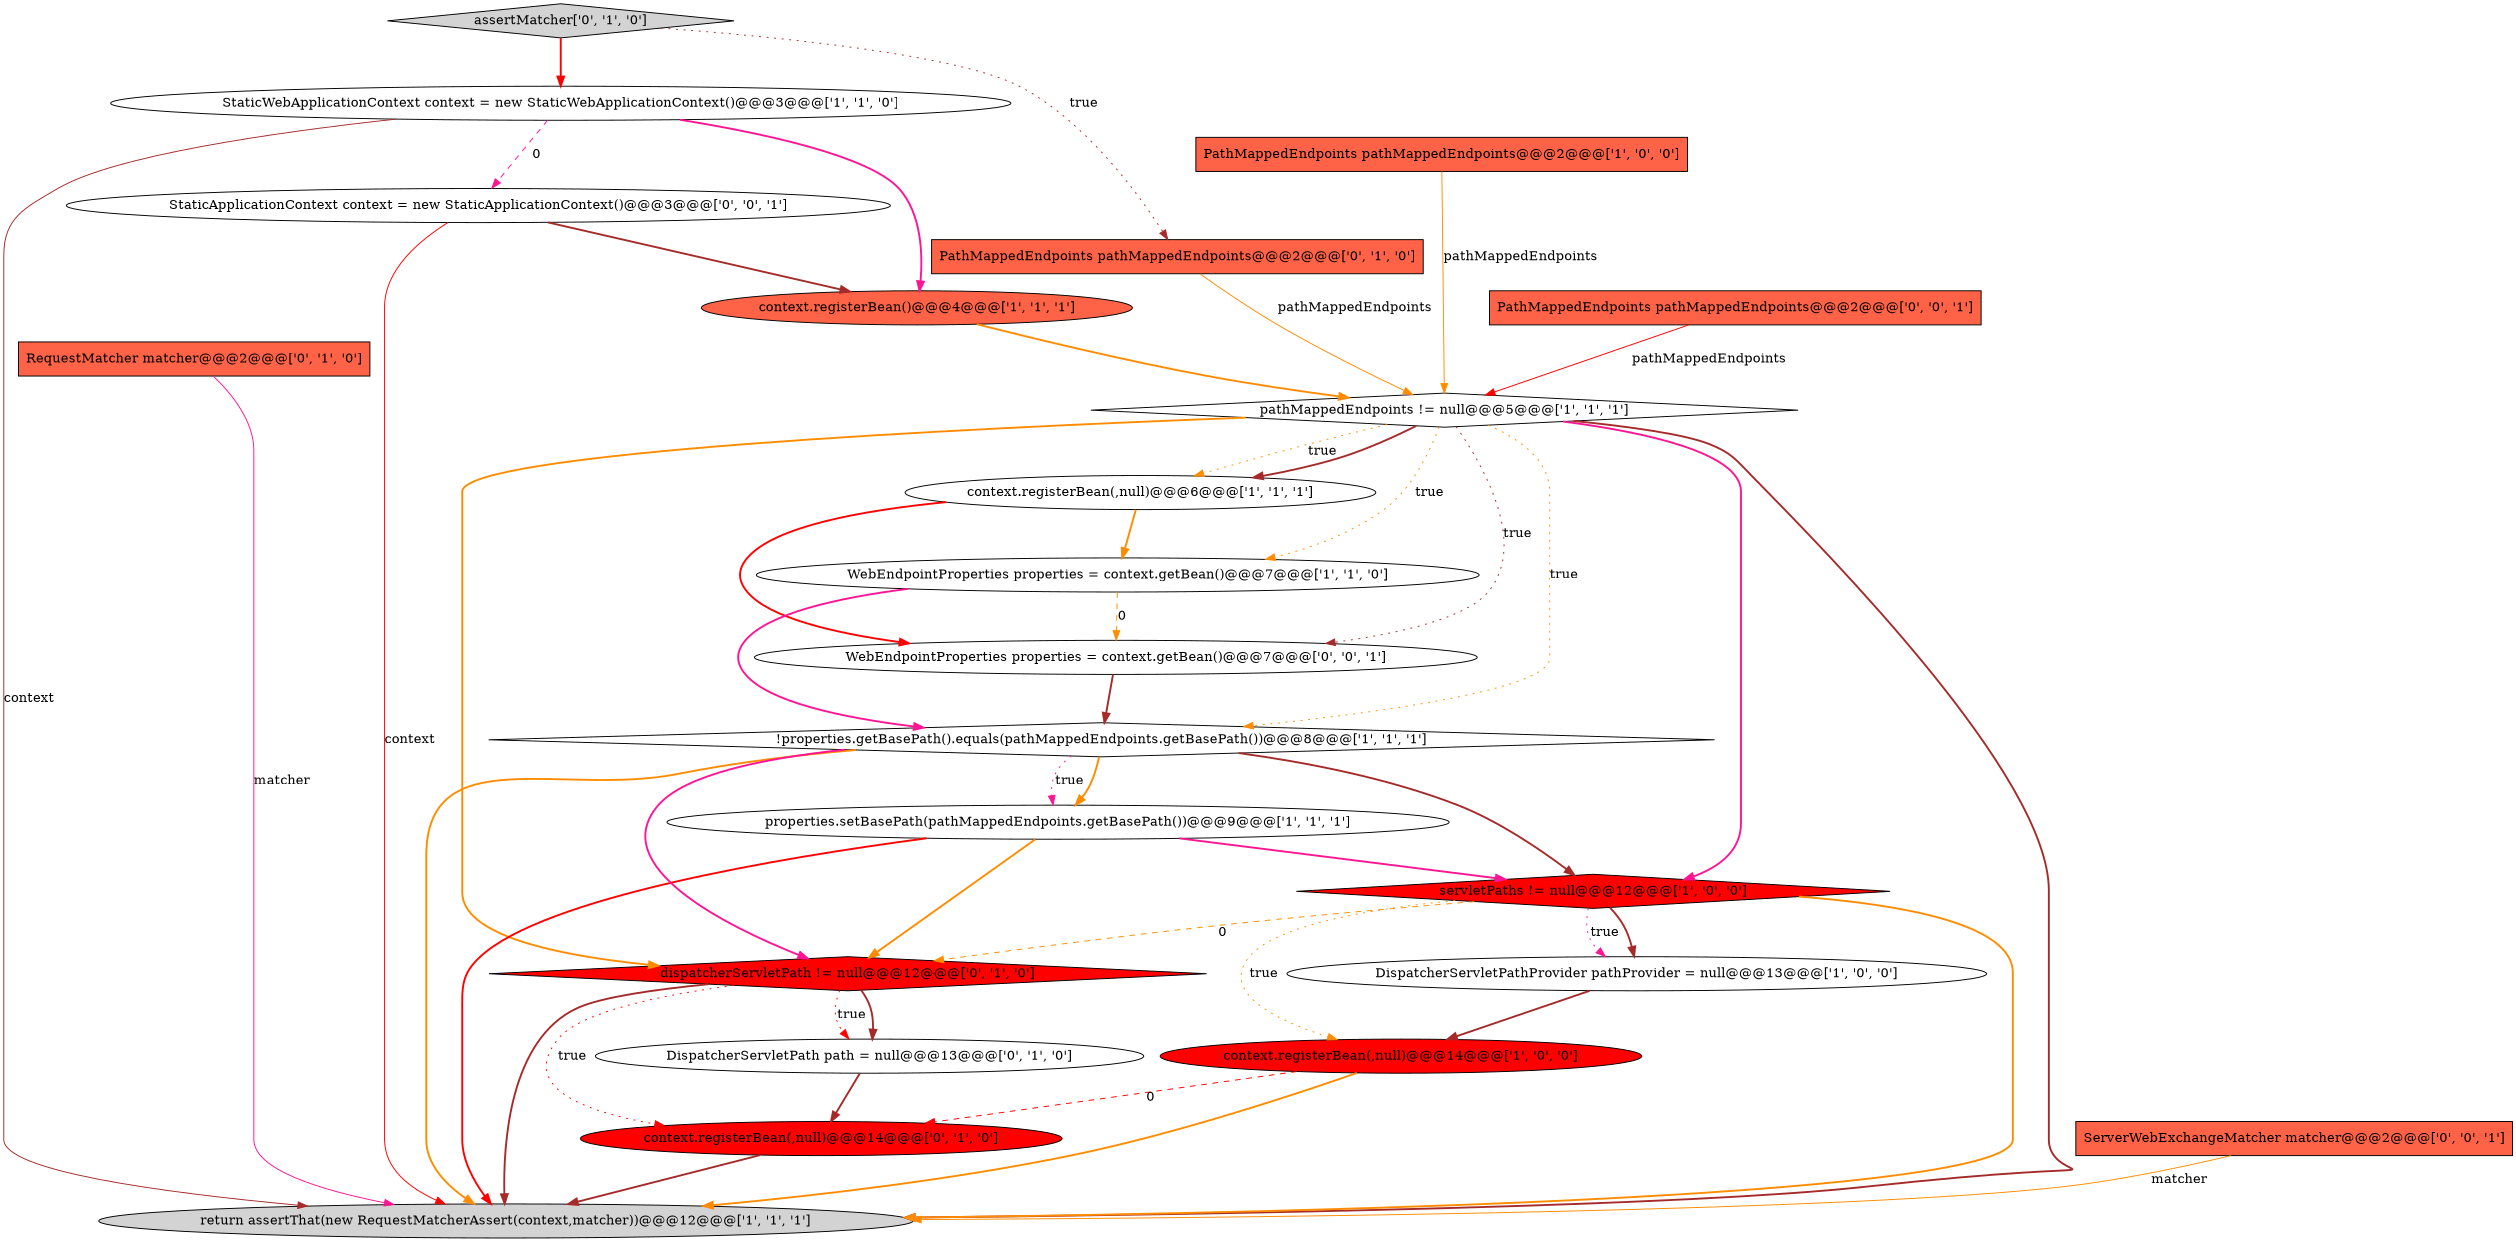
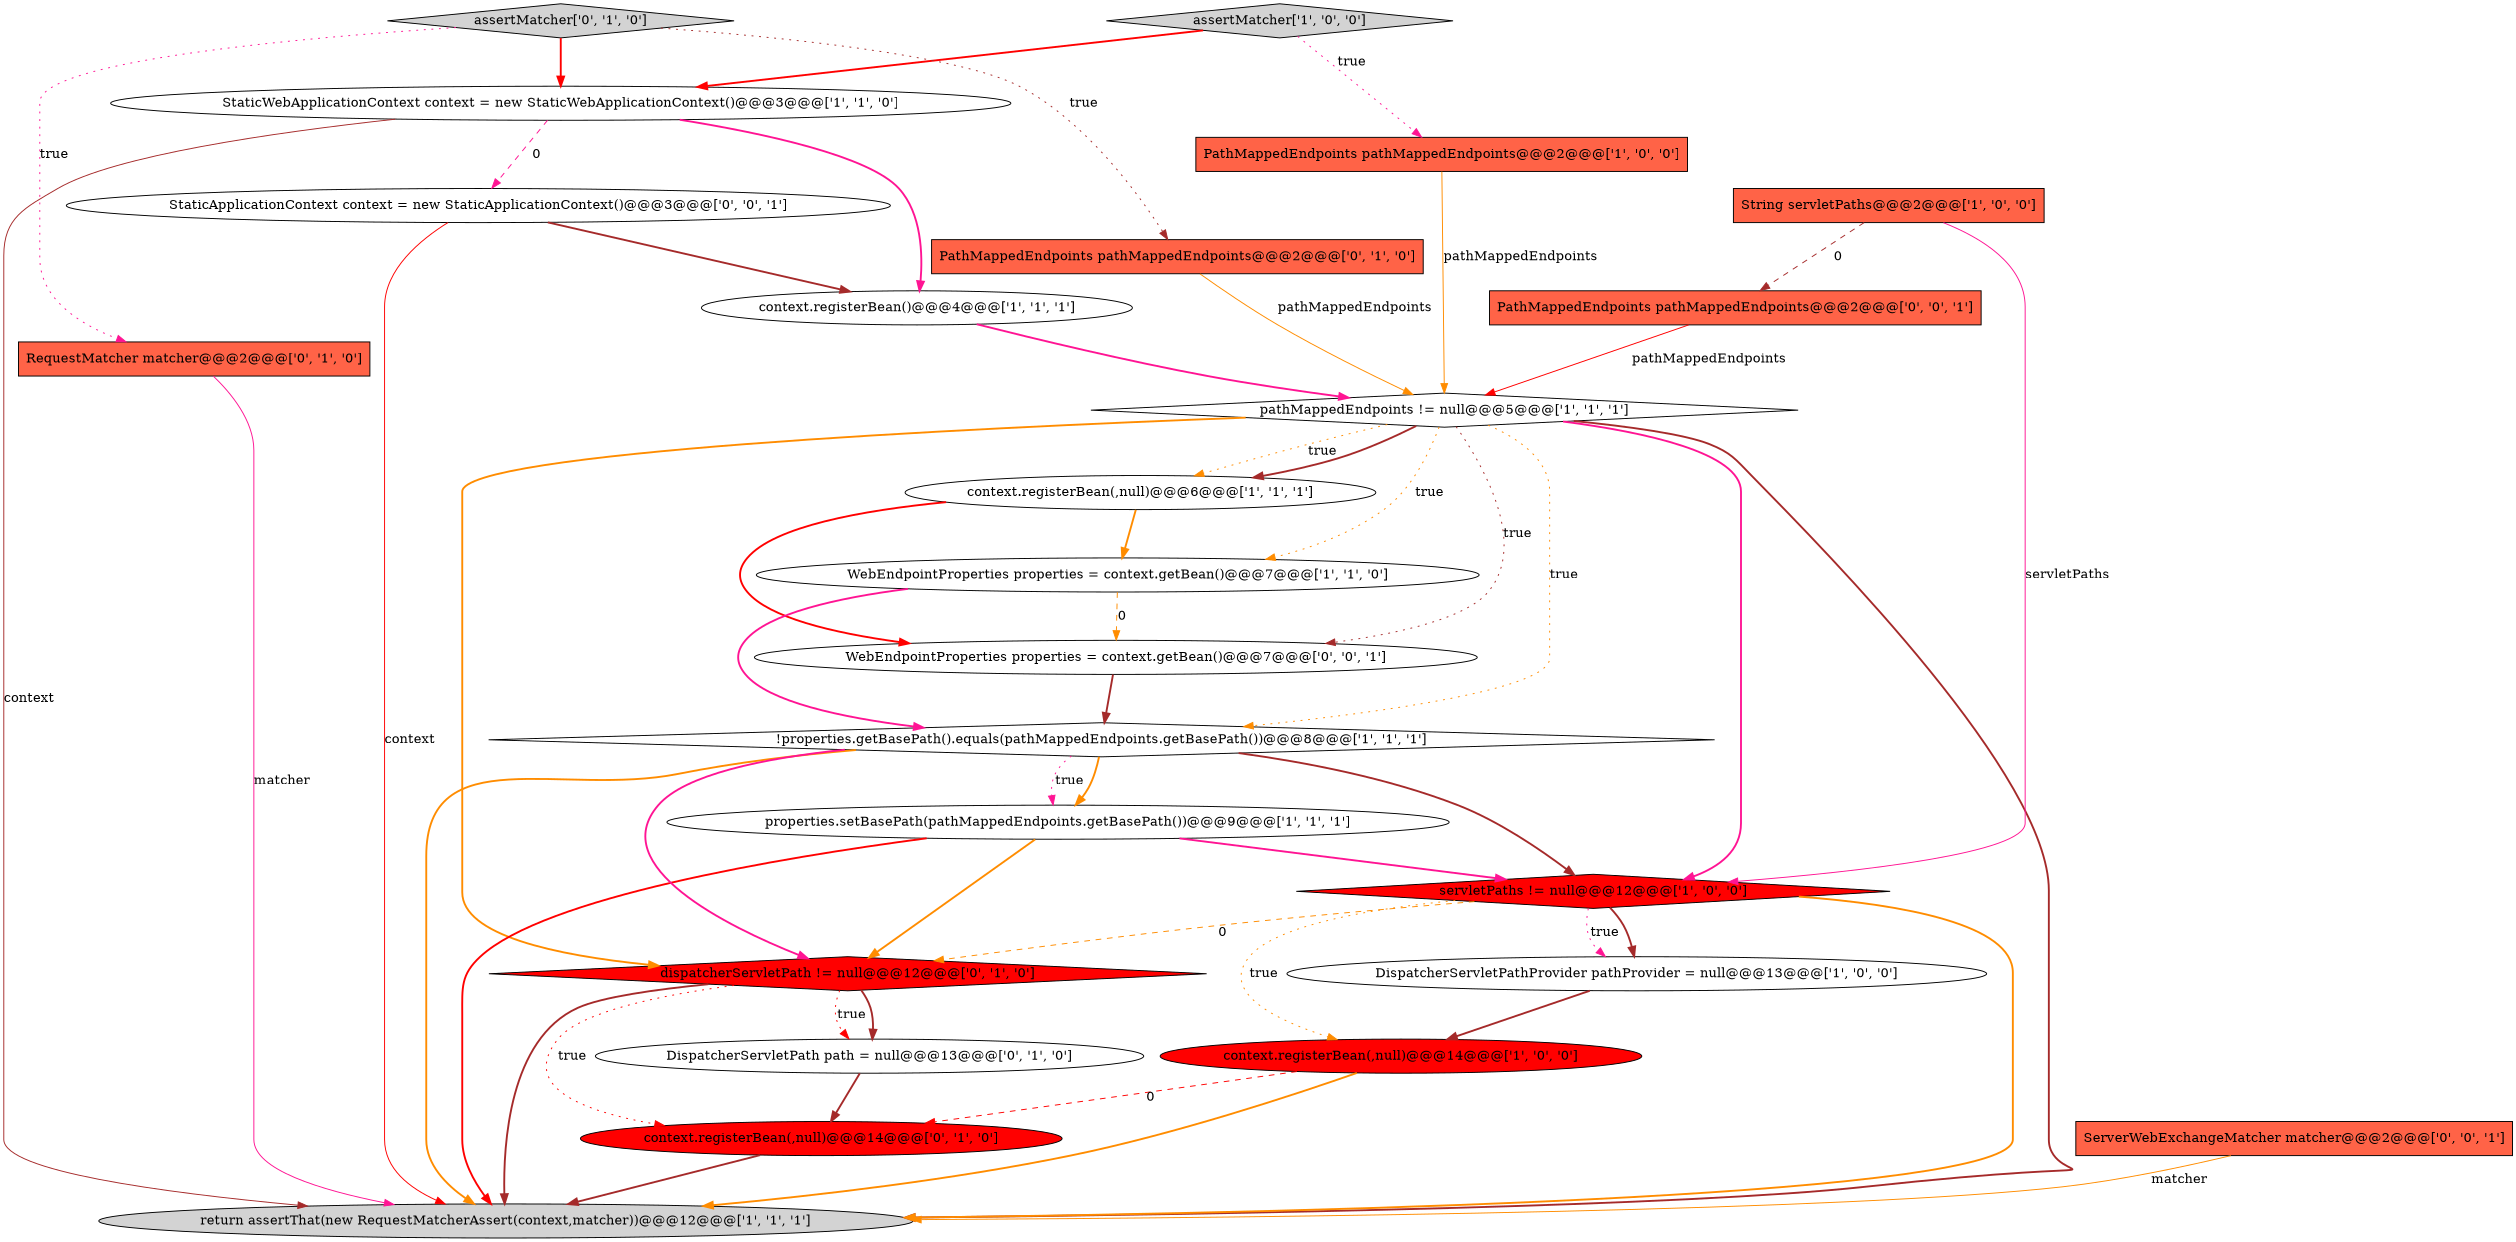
none -> (1280, 21)
none -> (107, 69)
none -> (1889, 206)
(917, 308) -> (917, 308)
(1157, 366) -> (1157, 366)
